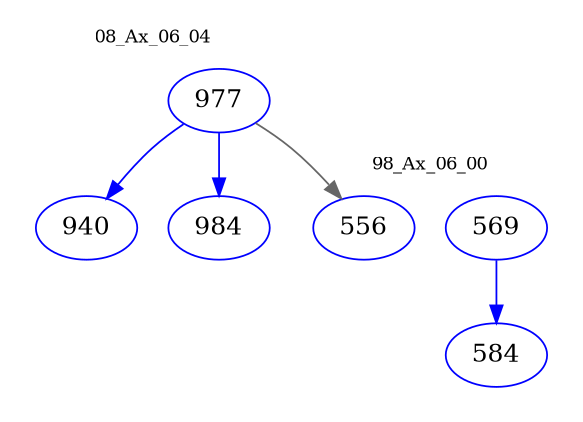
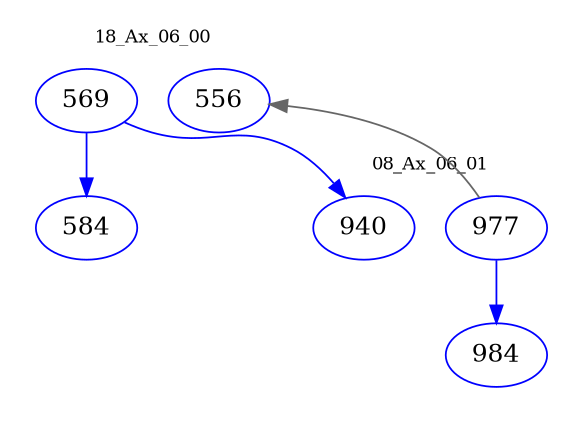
(153, 38) -> (430, 165)
(148, 152) -> (235, 136)
(430, 165) -> (153, 38)
